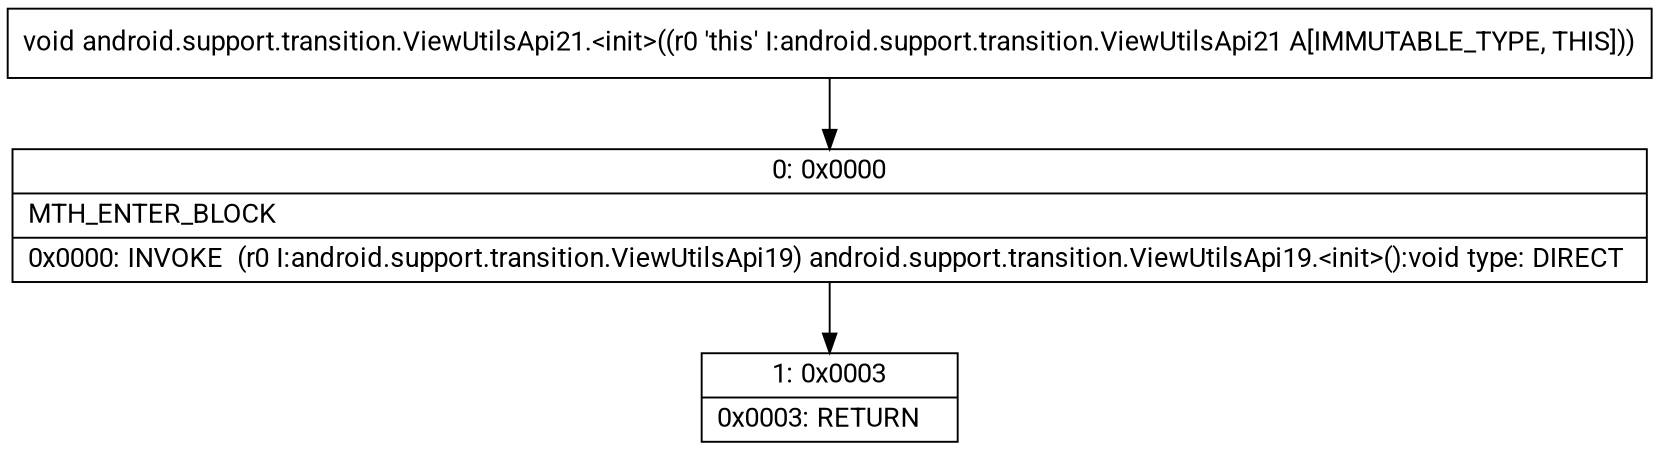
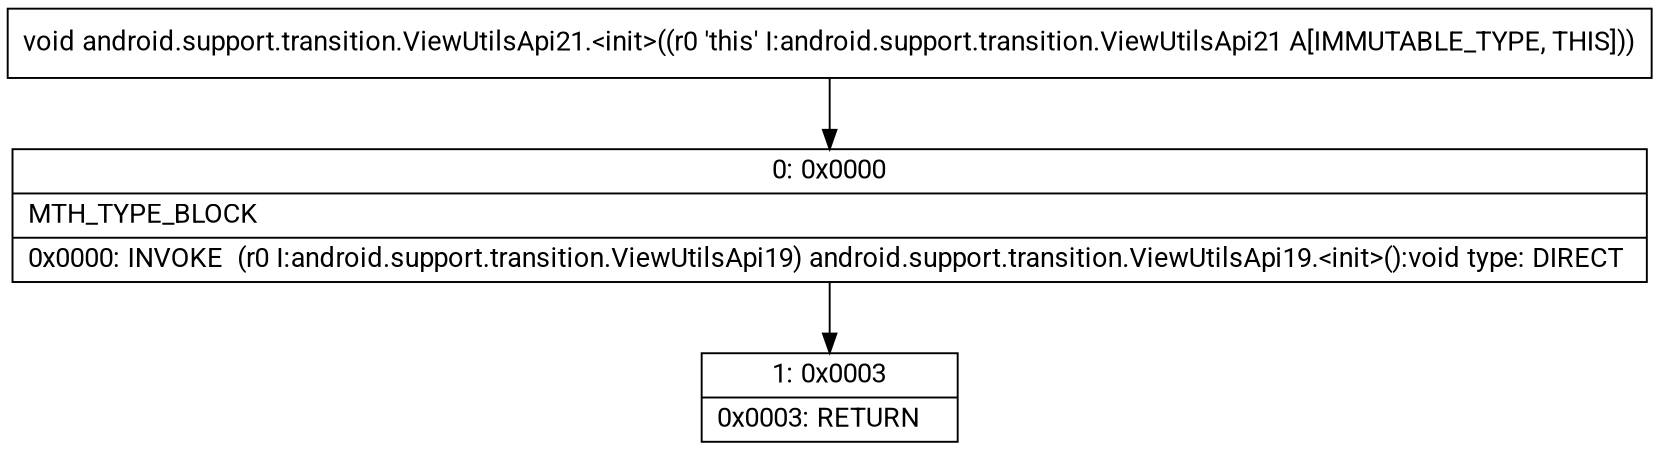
(153, 215) -> (143, 215)
